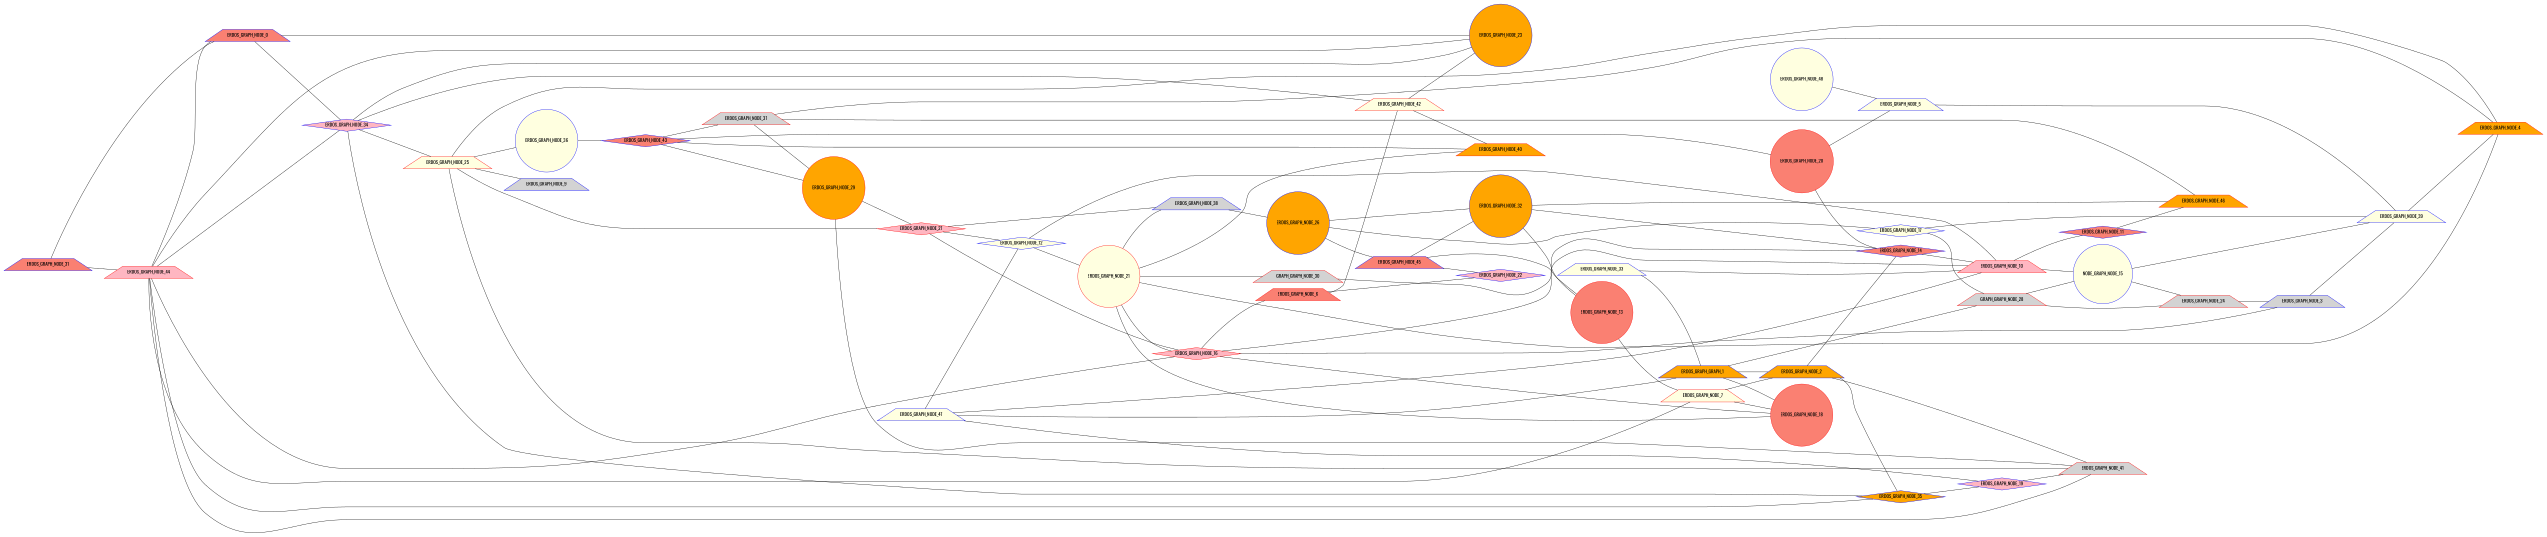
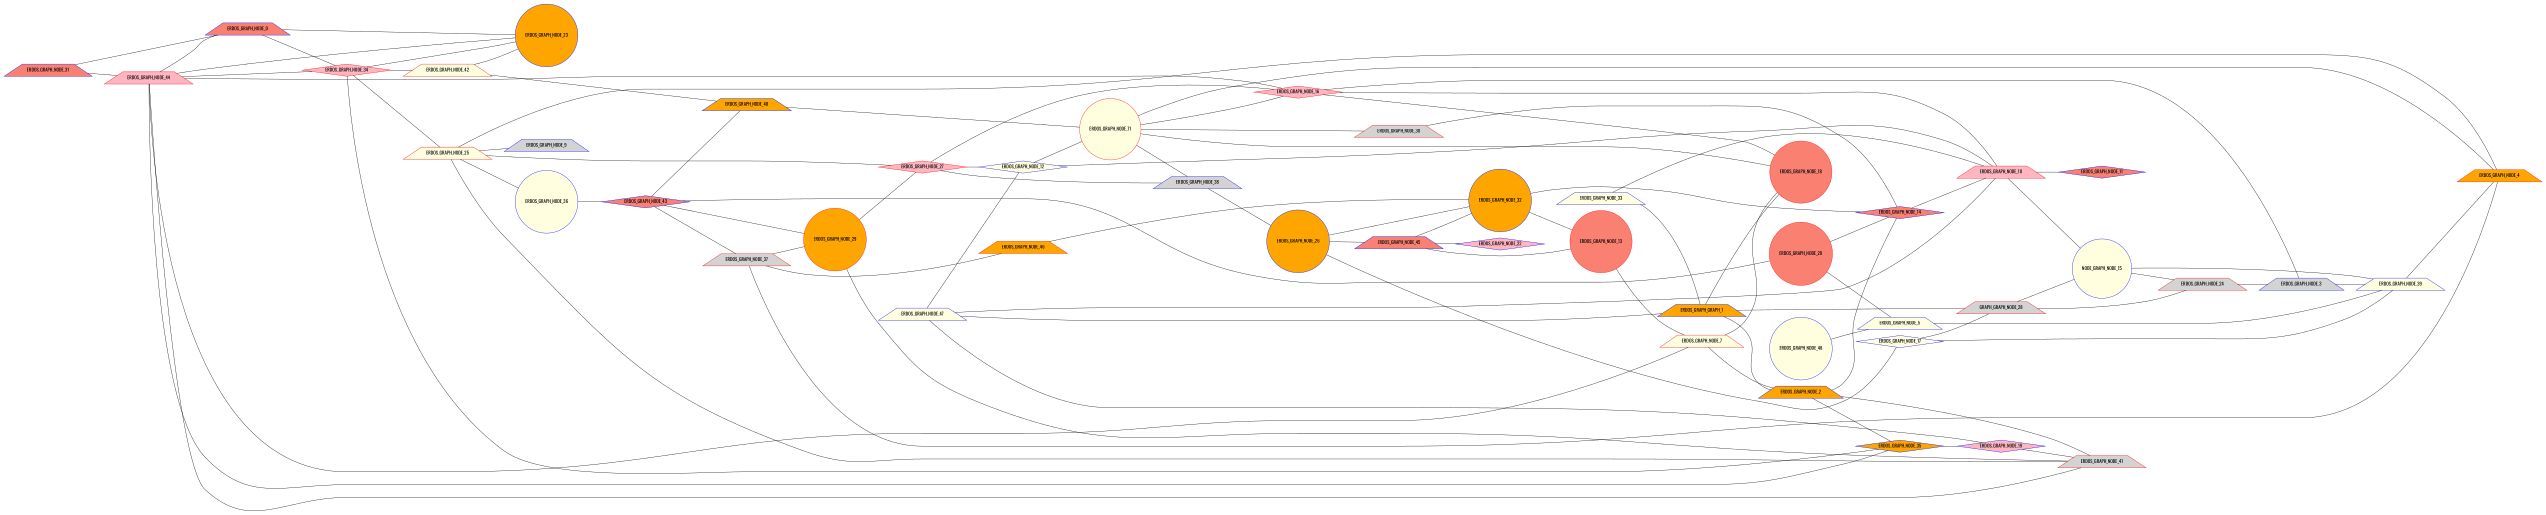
(347, 125) -> (347, 70)
(1501, 150) -> (747, 105)
(2145, 219) -> none
(1109, 276) -> (1110, 129)
(1298, 276) -> (1399, 131)
(1298, 295) -> none
